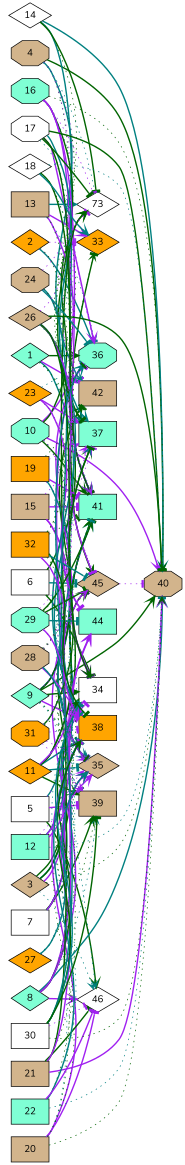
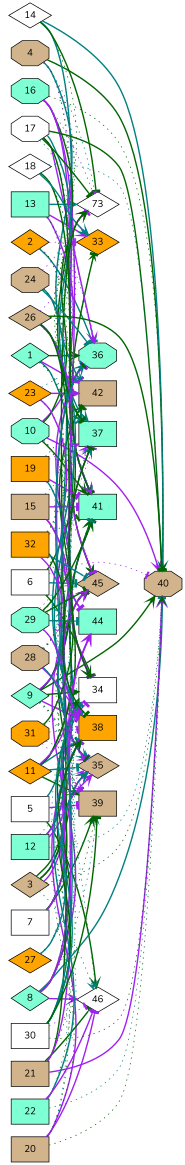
(30, 204) -> (30, 204)
(57, 409) -> (61, 393)
(130, 584) -> (97, 562)
(63, 644) -> (63, 644)
